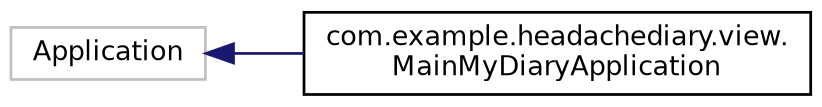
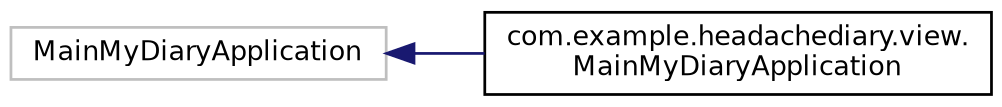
(108, 53) -> (199, 53)
